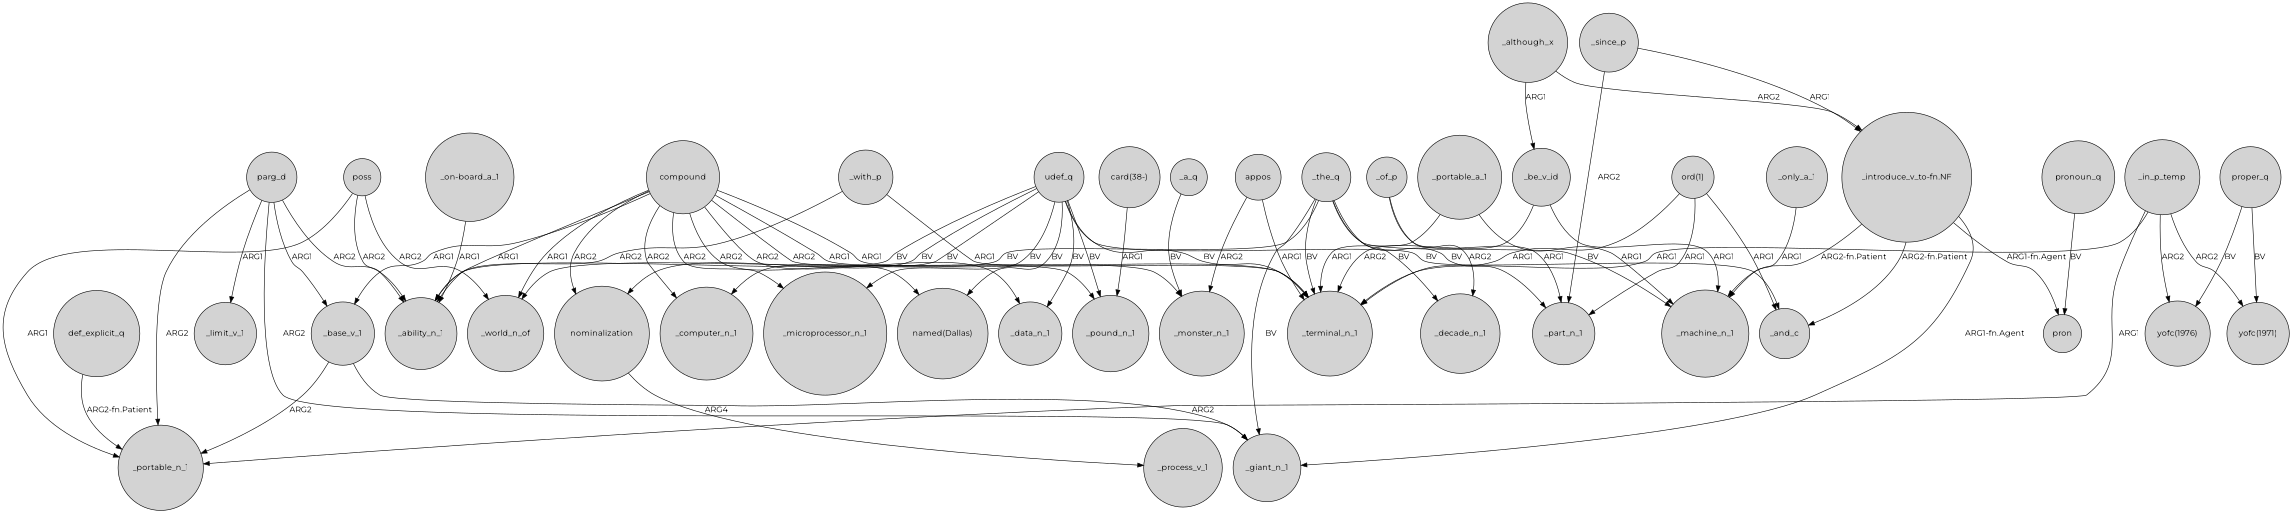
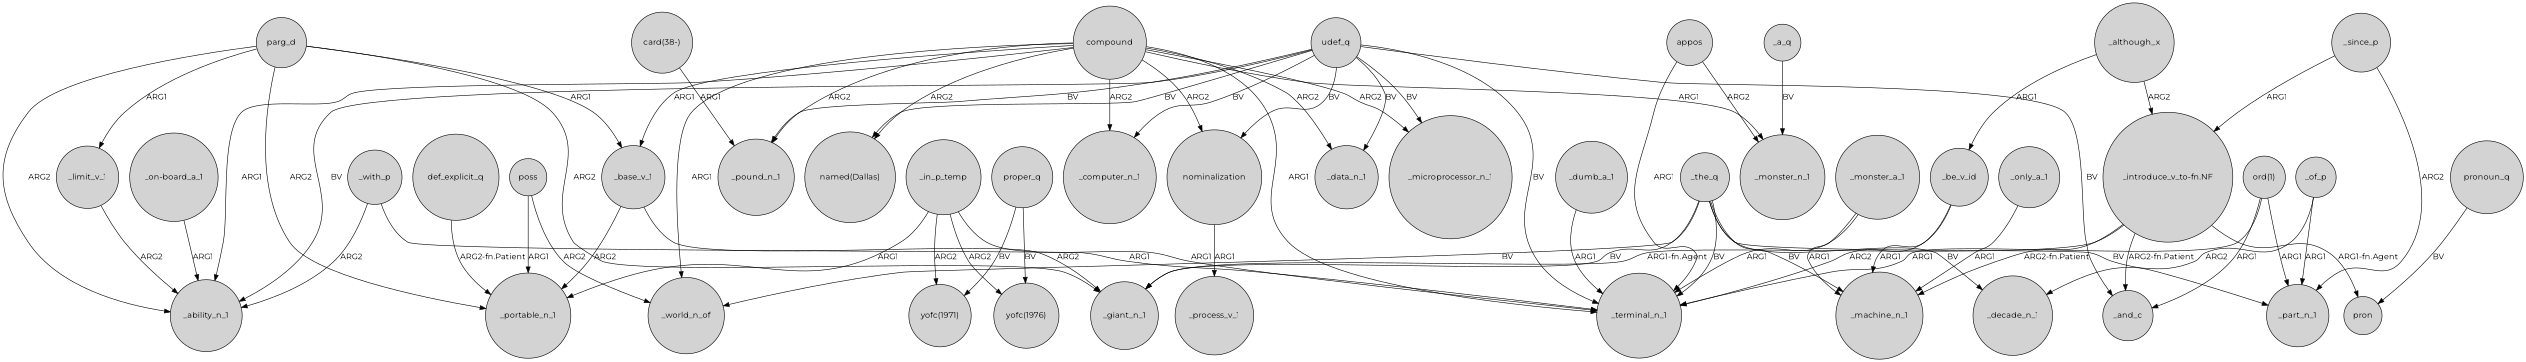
(1460, 177) -> (1878, 177)
none -> (1592, 177)
(360, 255) -> (133, 252)
(717, 410) -> (1225, 257)
